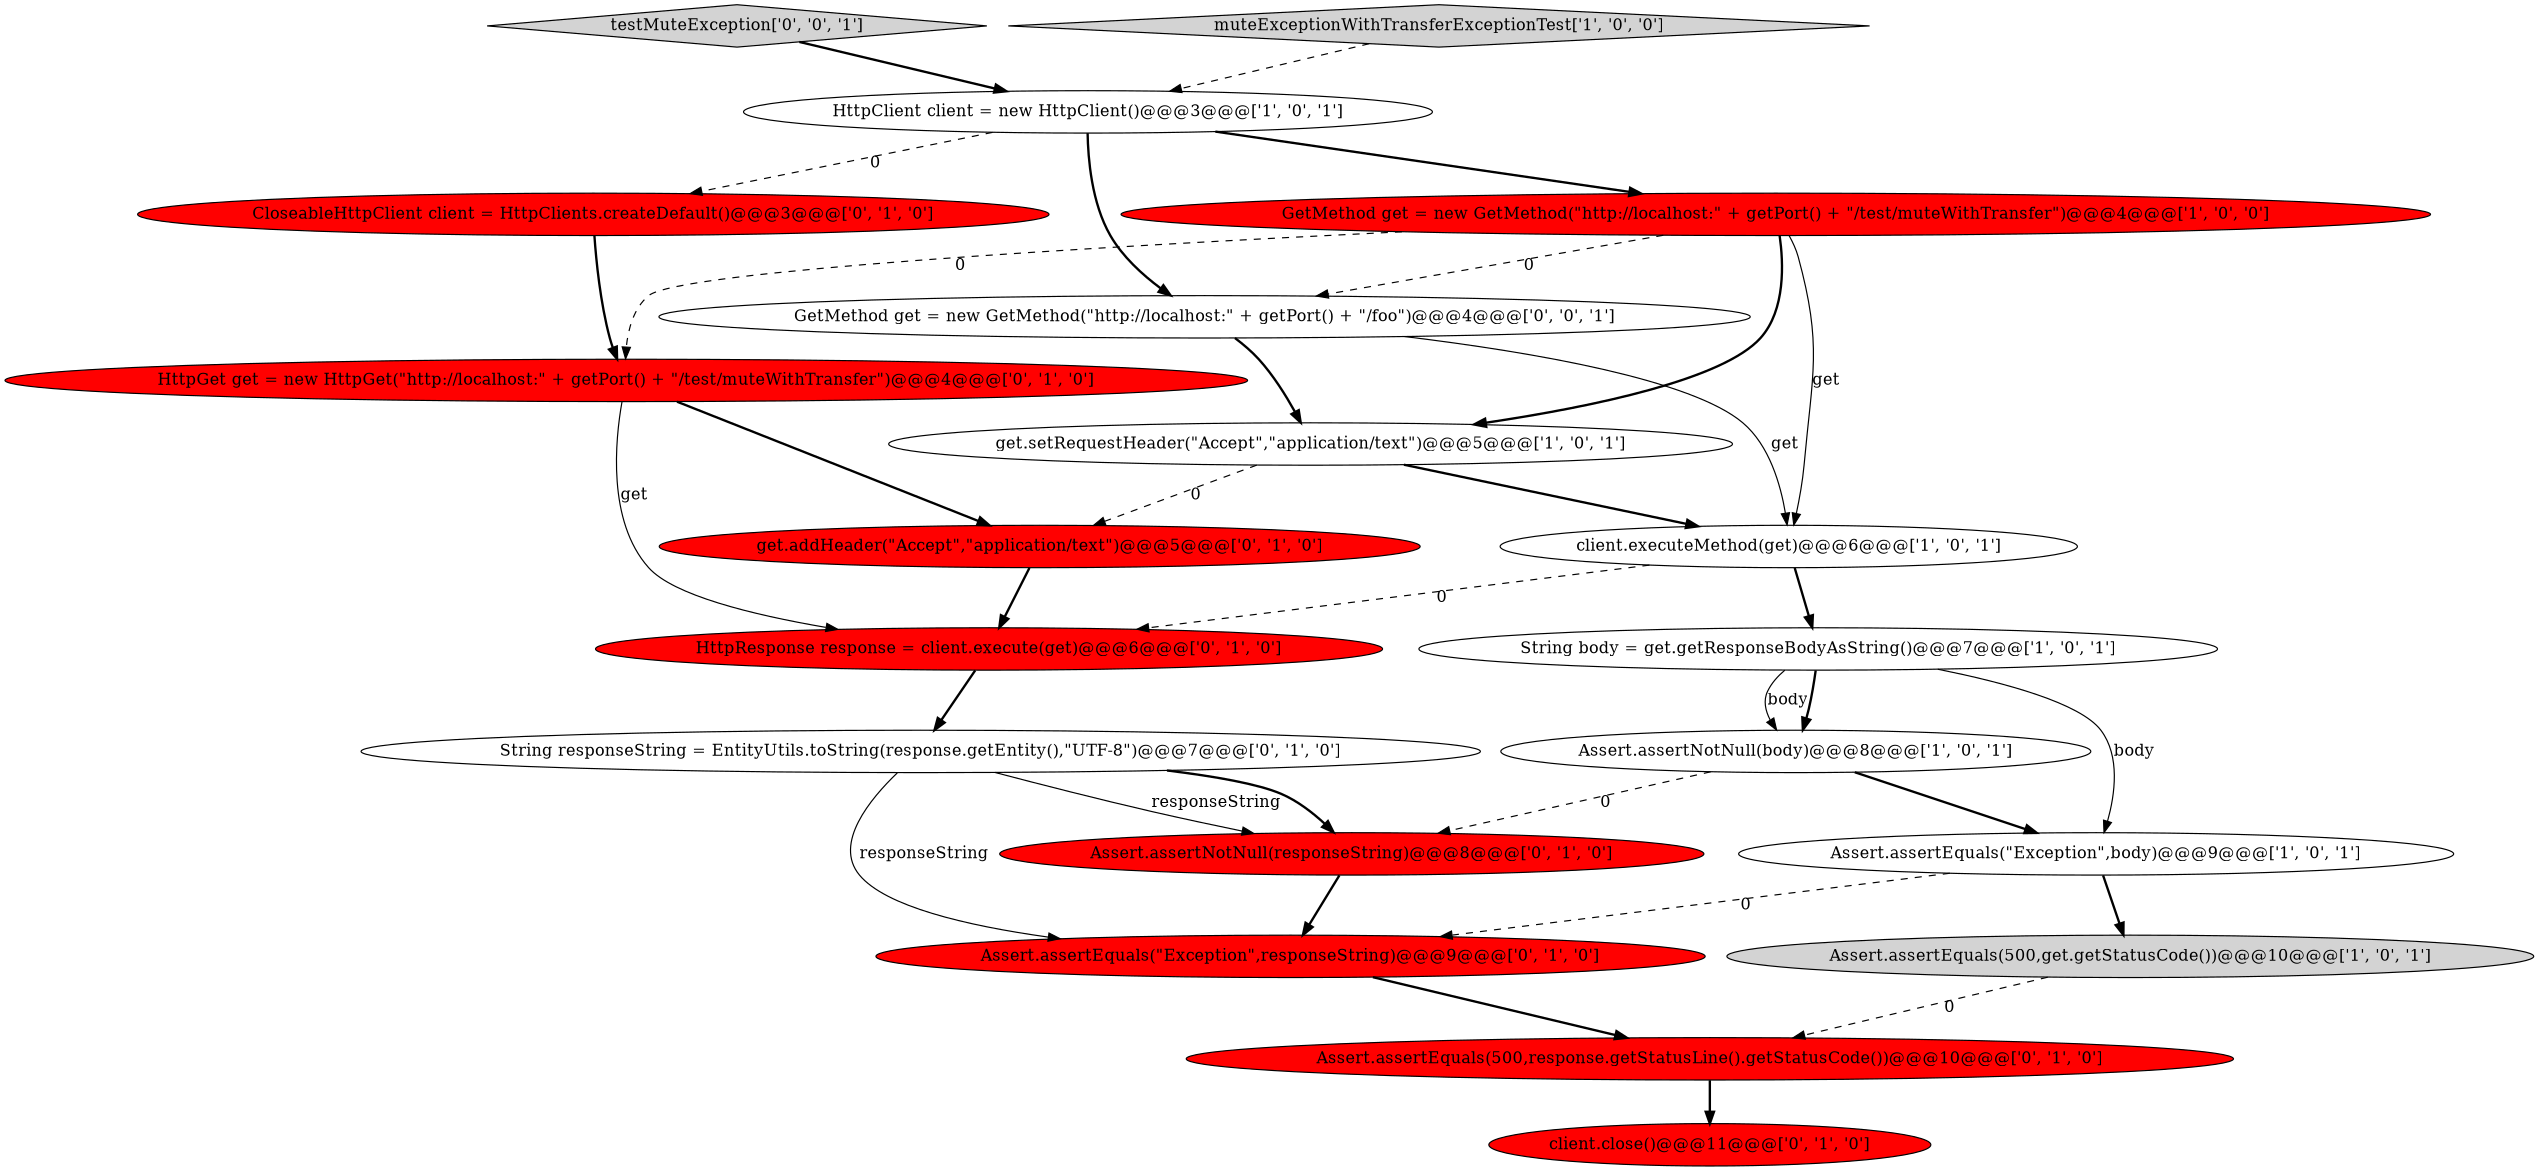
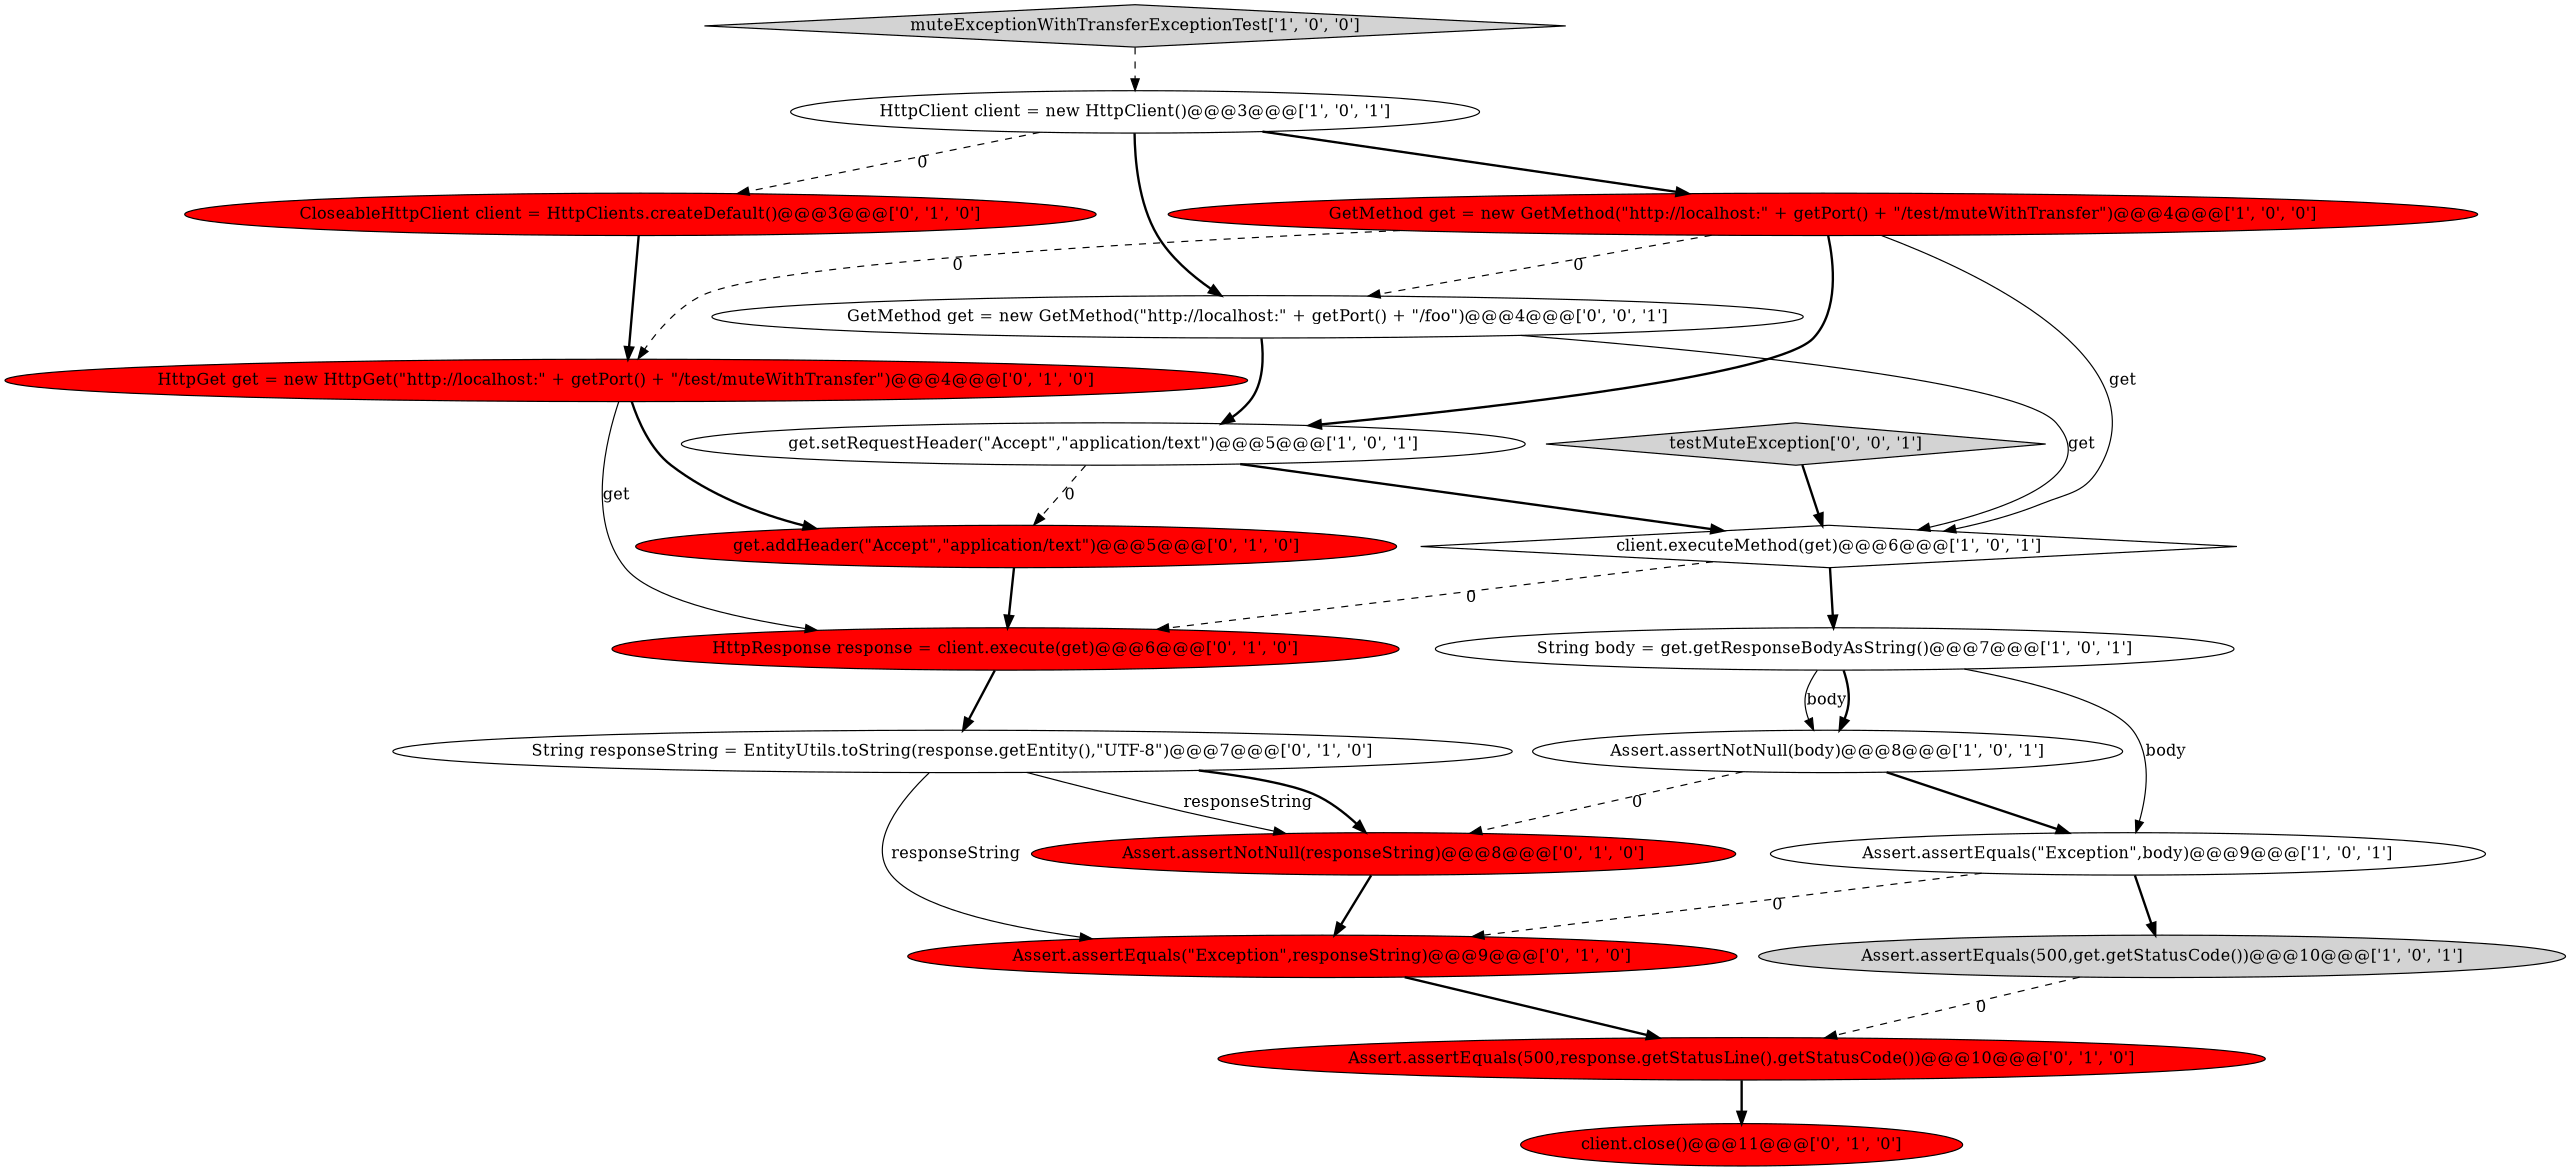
(897, 65) -> (1810, 490)
(1789, 546) -> (1829, 546)
